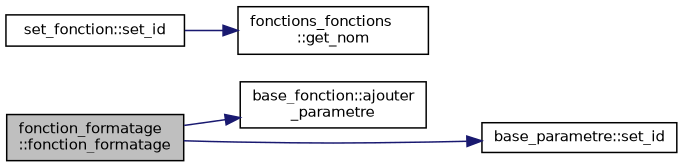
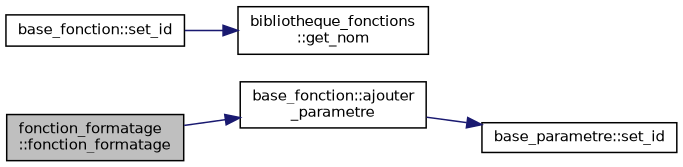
(95, 30) -> (95, 30)
(333, 30) -> (333, 30)
(325, 143) -> (447, 120)
